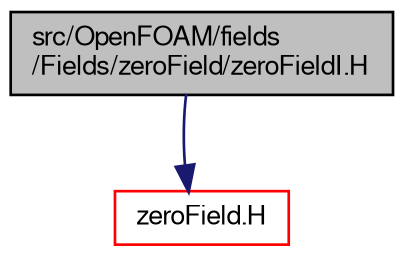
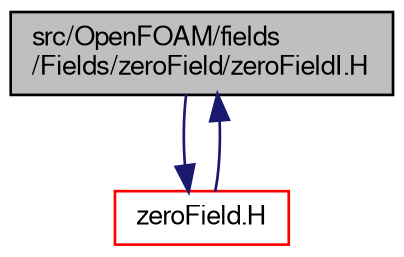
none -> (219, 157)
